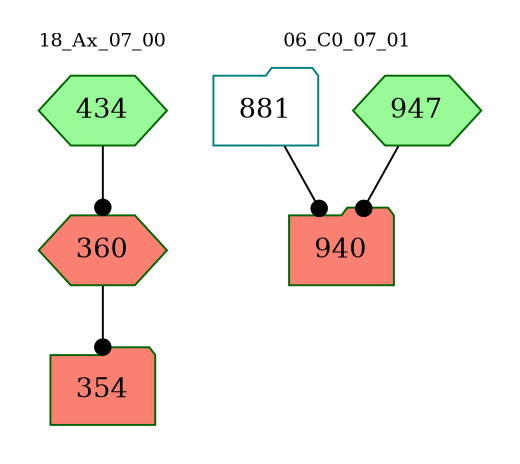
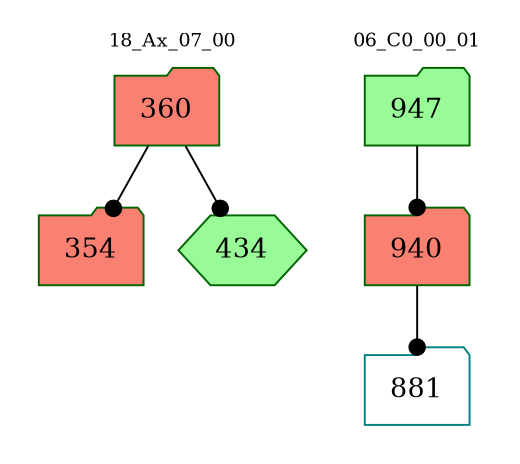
(347, 42) -> (417, 42)
(417, 111) -> (417, 111)
(103, 173) -> (201, 174)
(300, 174) -> (417, 313)
(103, 250) -> (167, 111)
